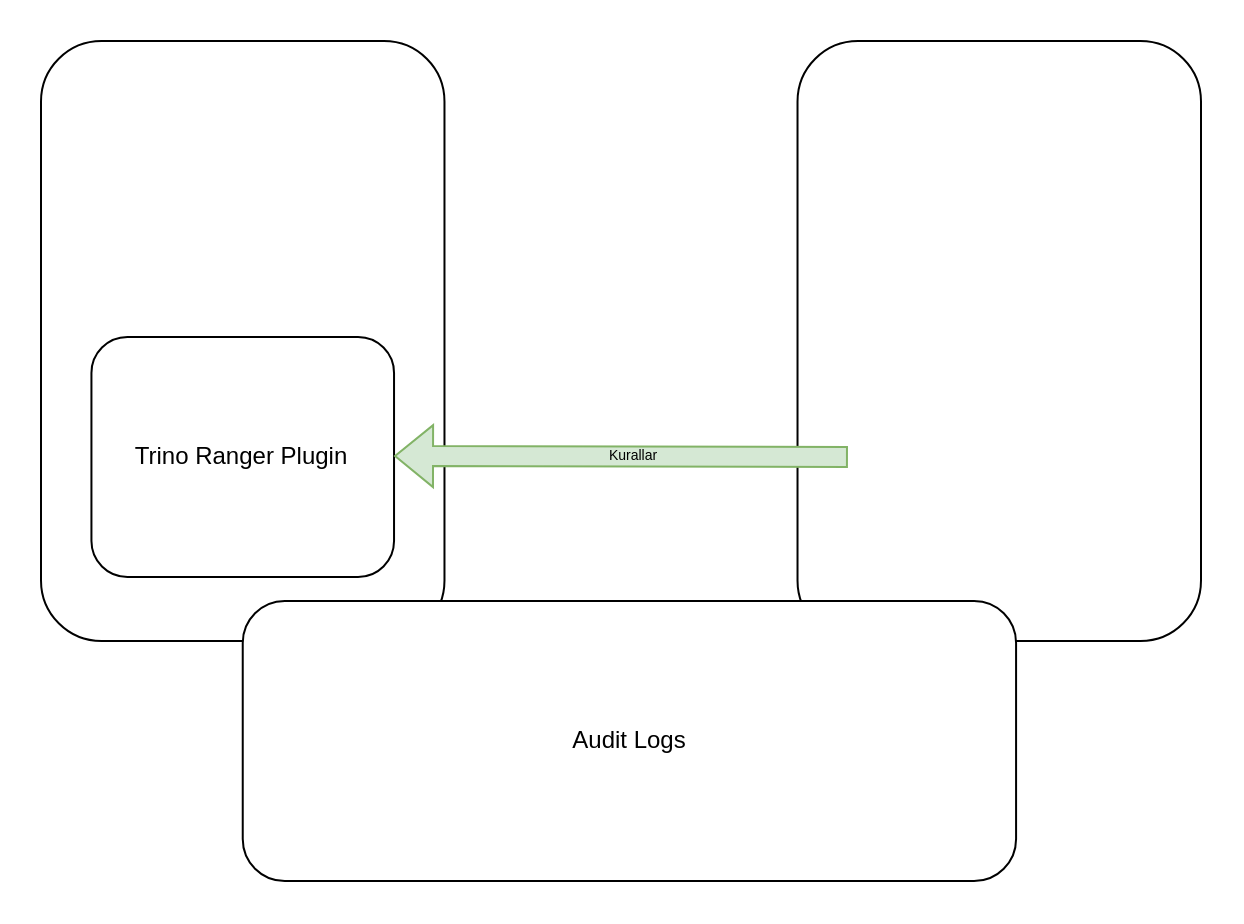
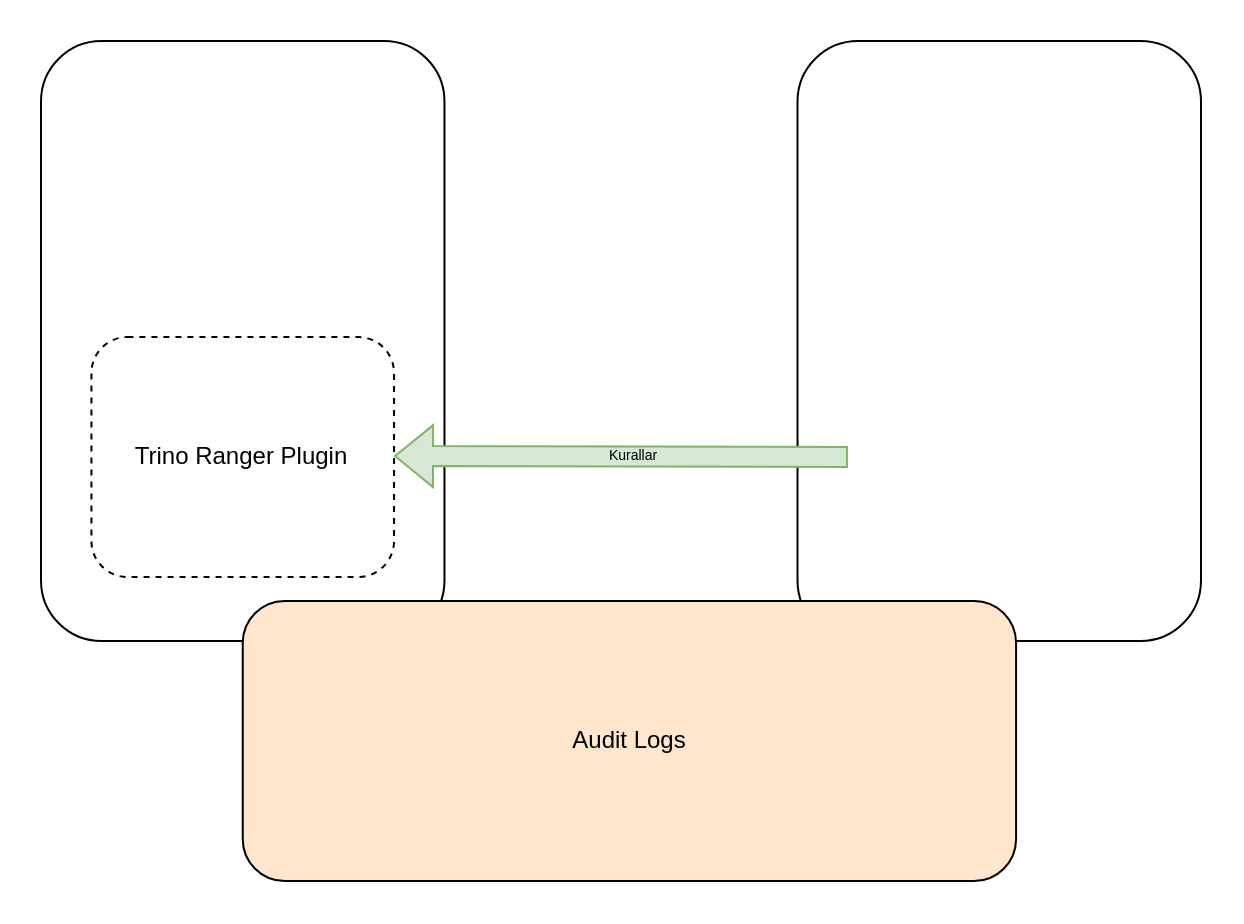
(243, 457) -> (243, 457)
(629, 741) -> (629, 741)
